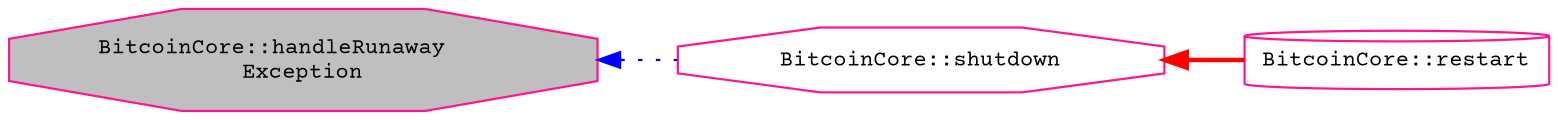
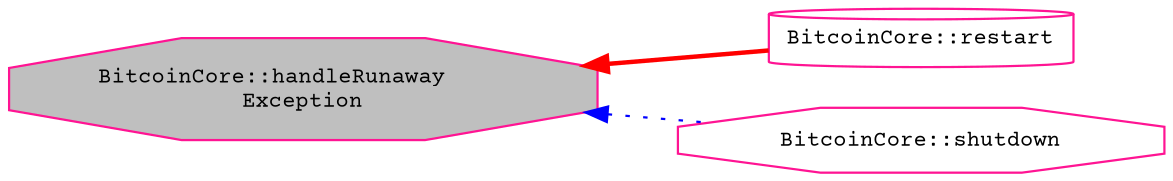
(1216, 60) -> (688, 57)
